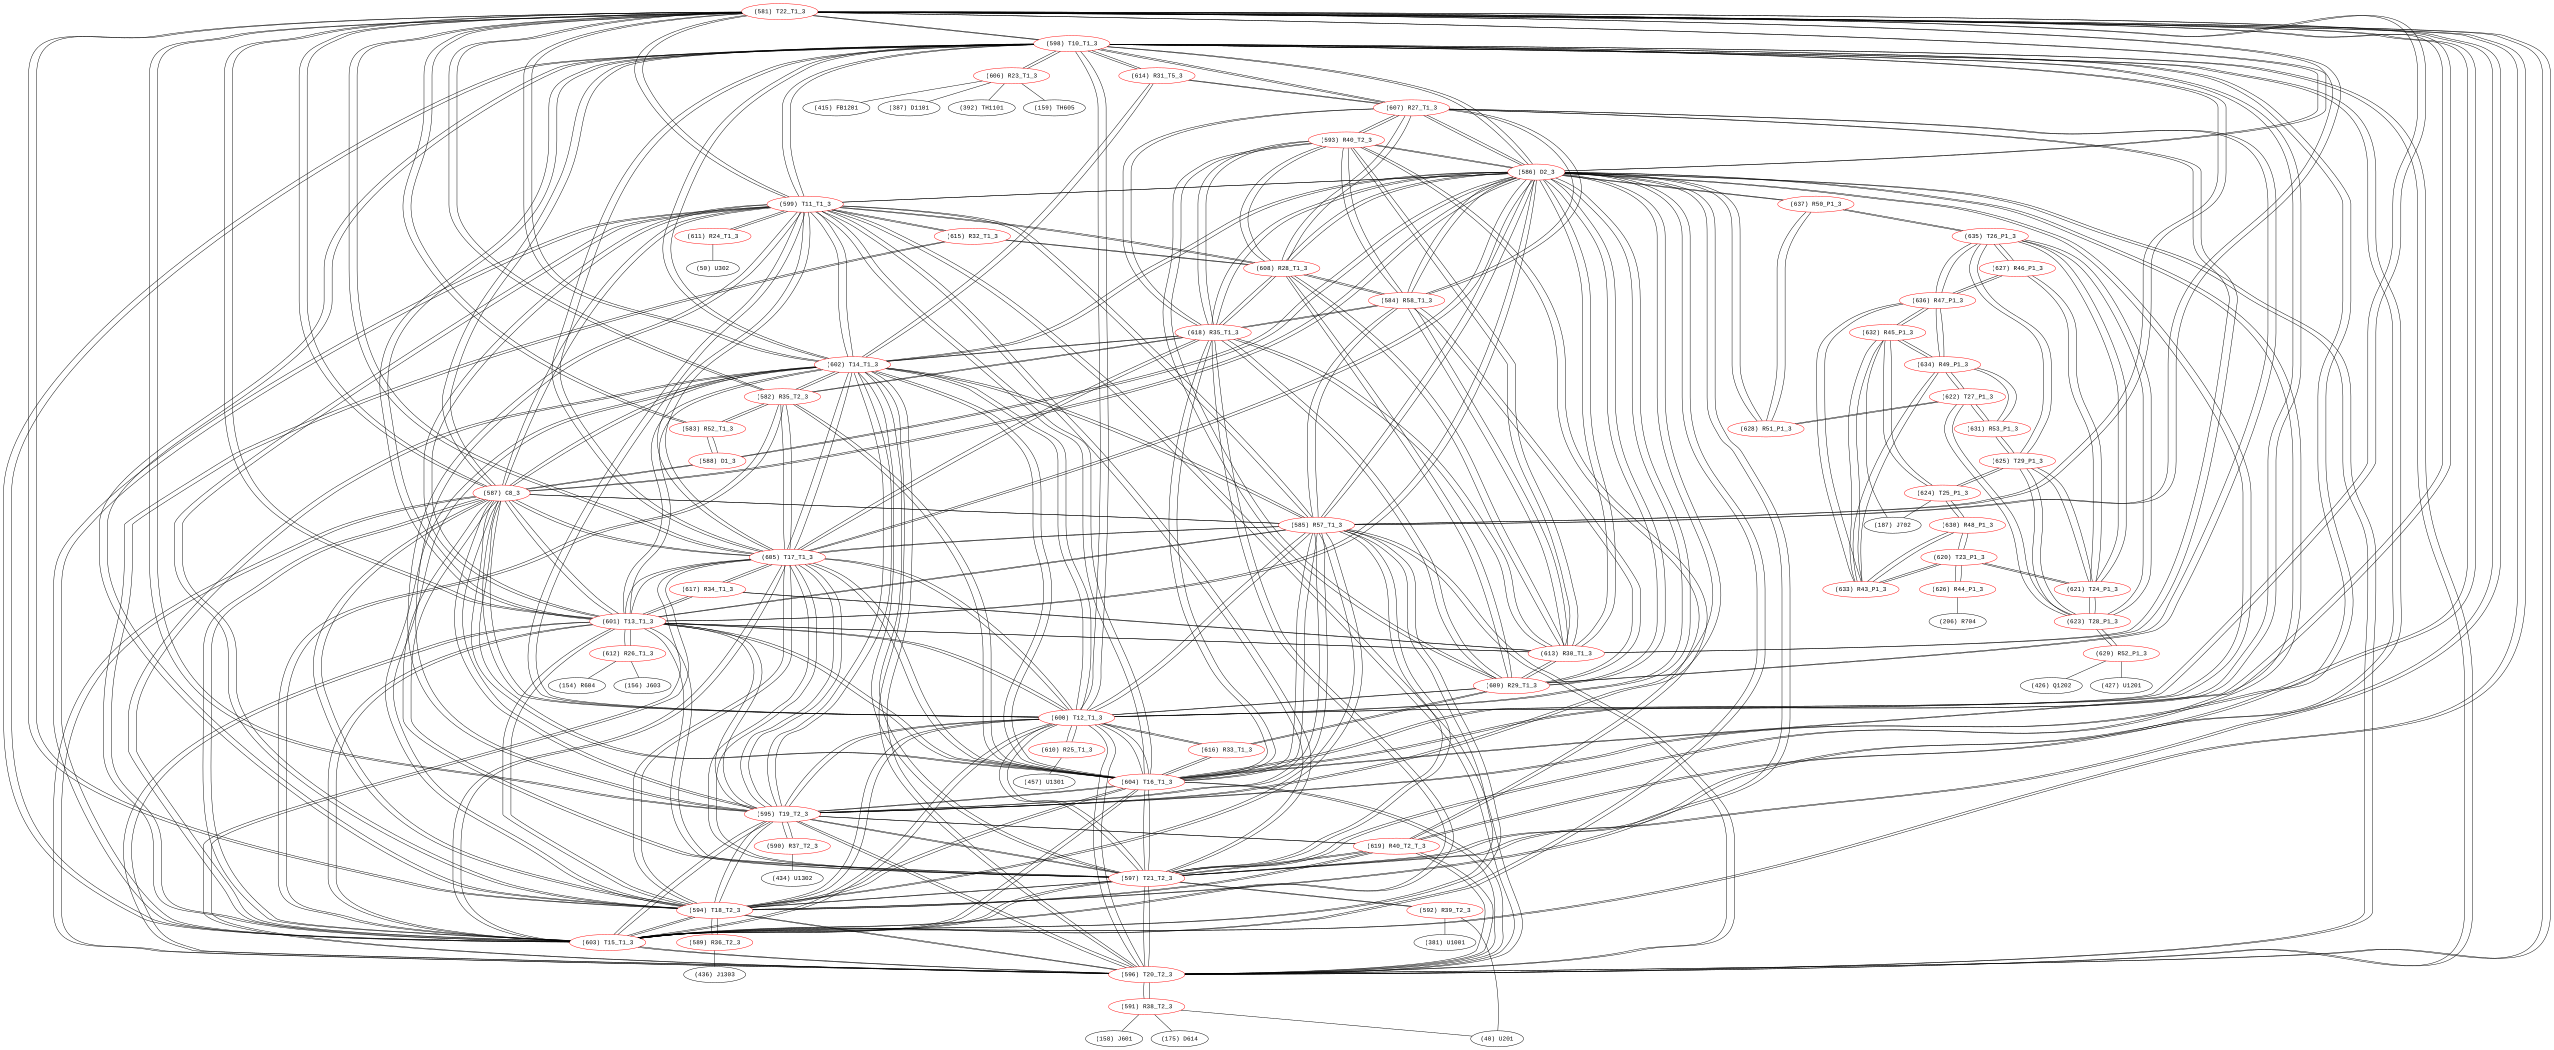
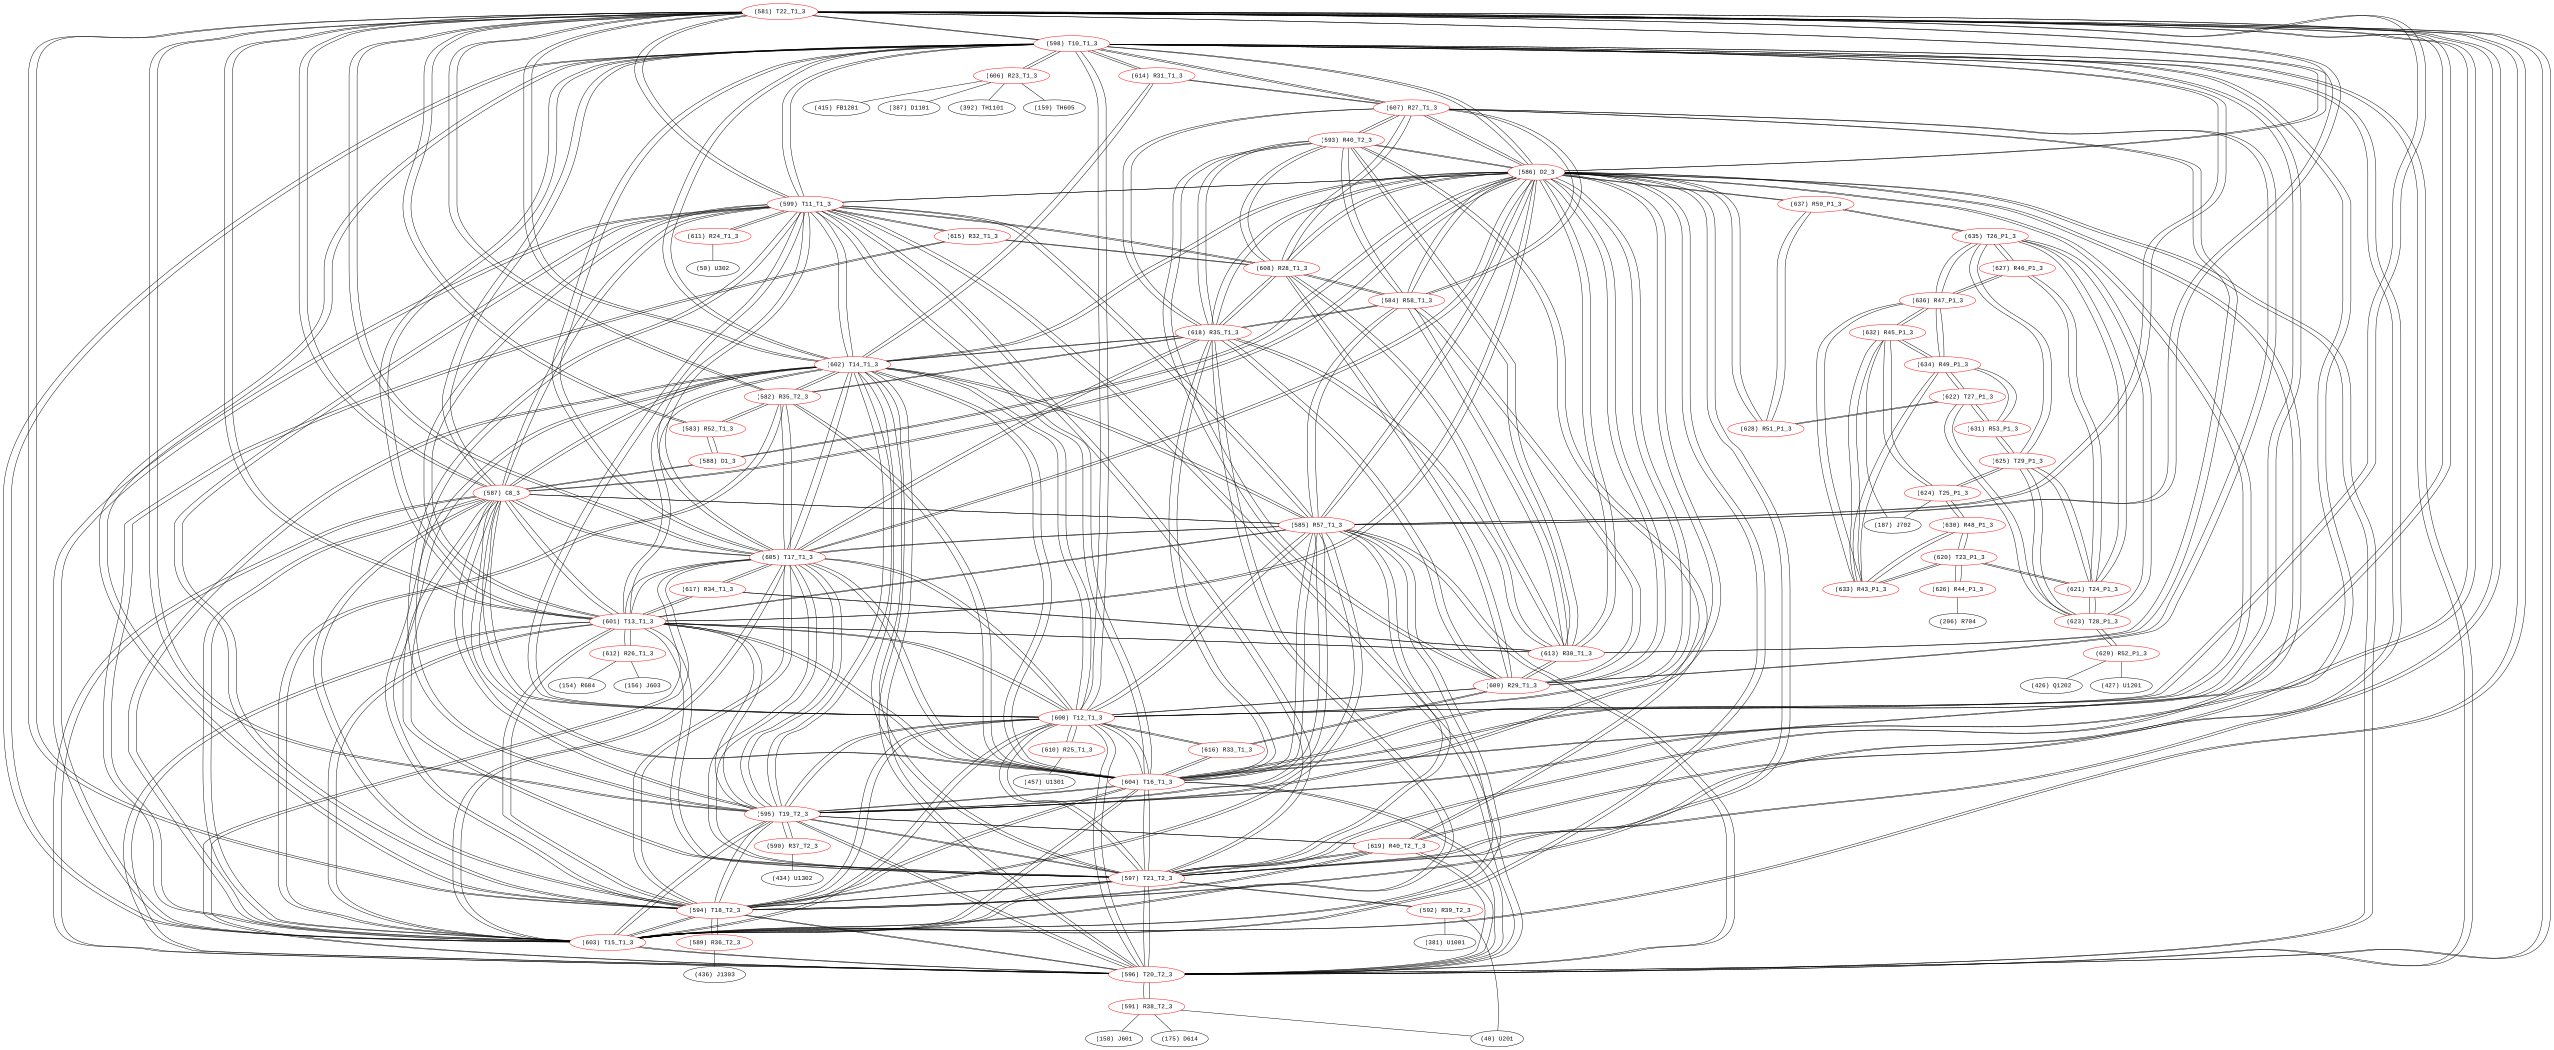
(1157, 76) -> (1157, 76)
